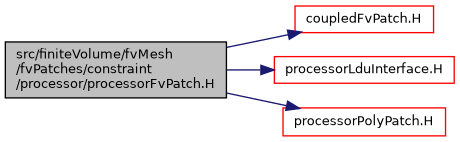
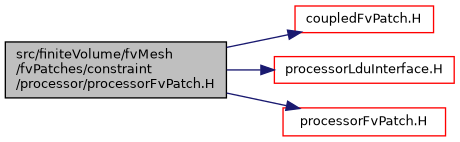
(364, 122) -> (364, 122)
